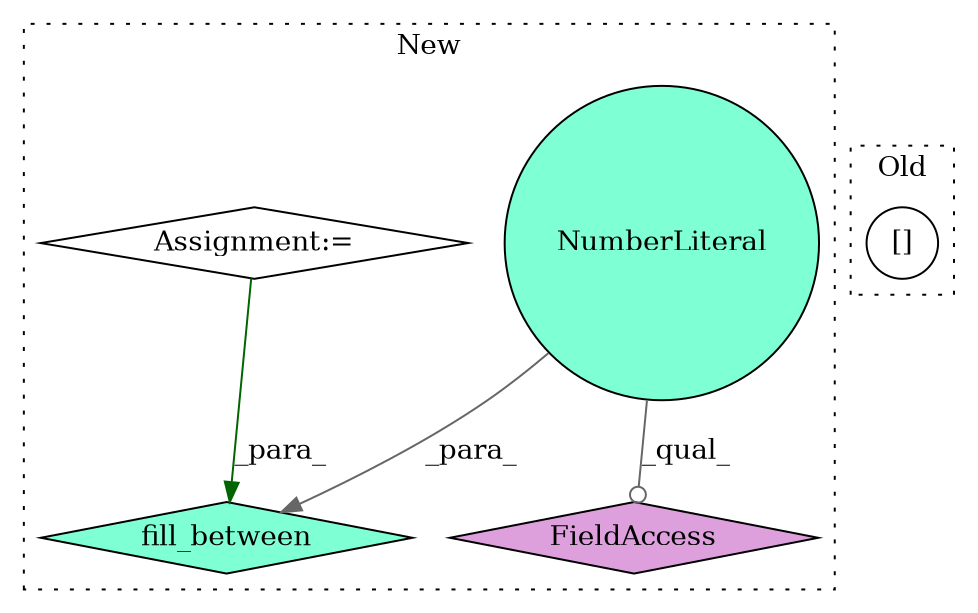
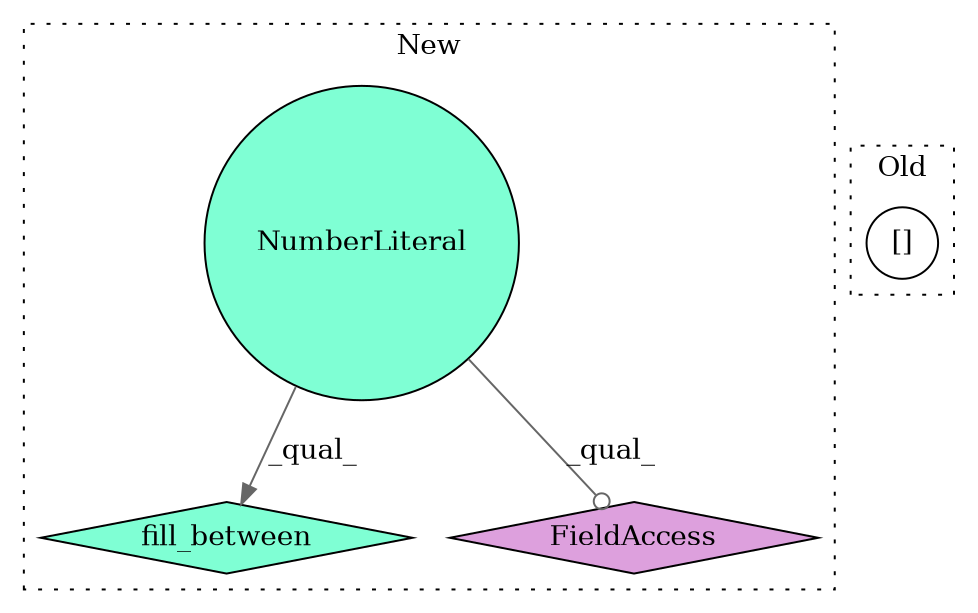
(254, 243) -> none
(471, 451) -> (313, 451)
